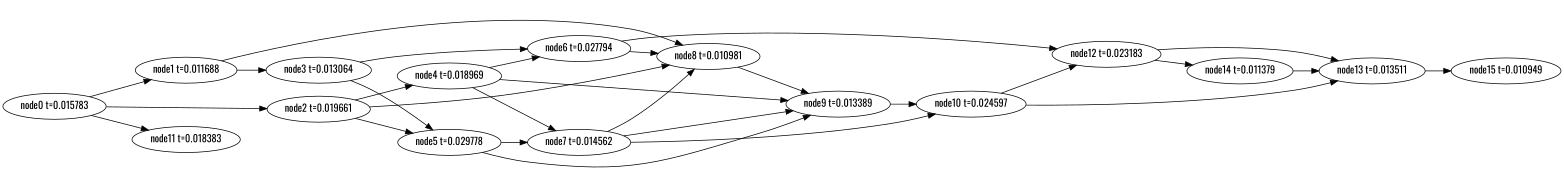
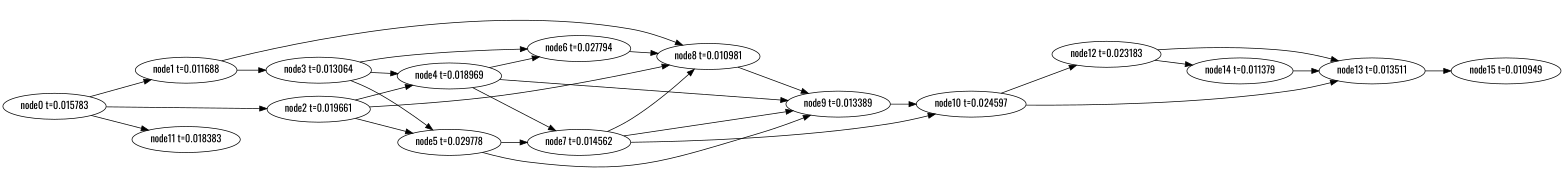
(836, 34) -> none
none -> (381, 73)
